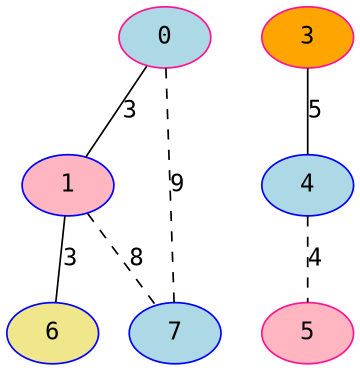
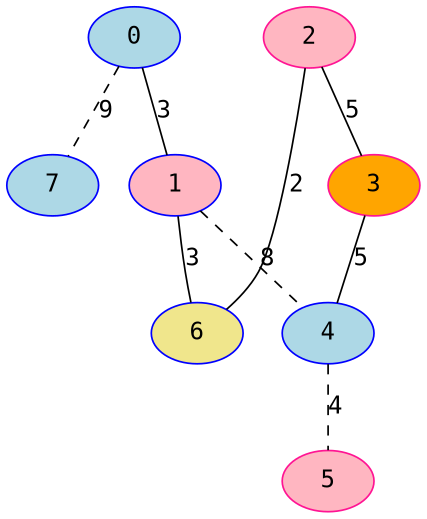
(165, 37) -> (134, 37)
none -> (309, 37)
(122, 259) -> (252, 259)
